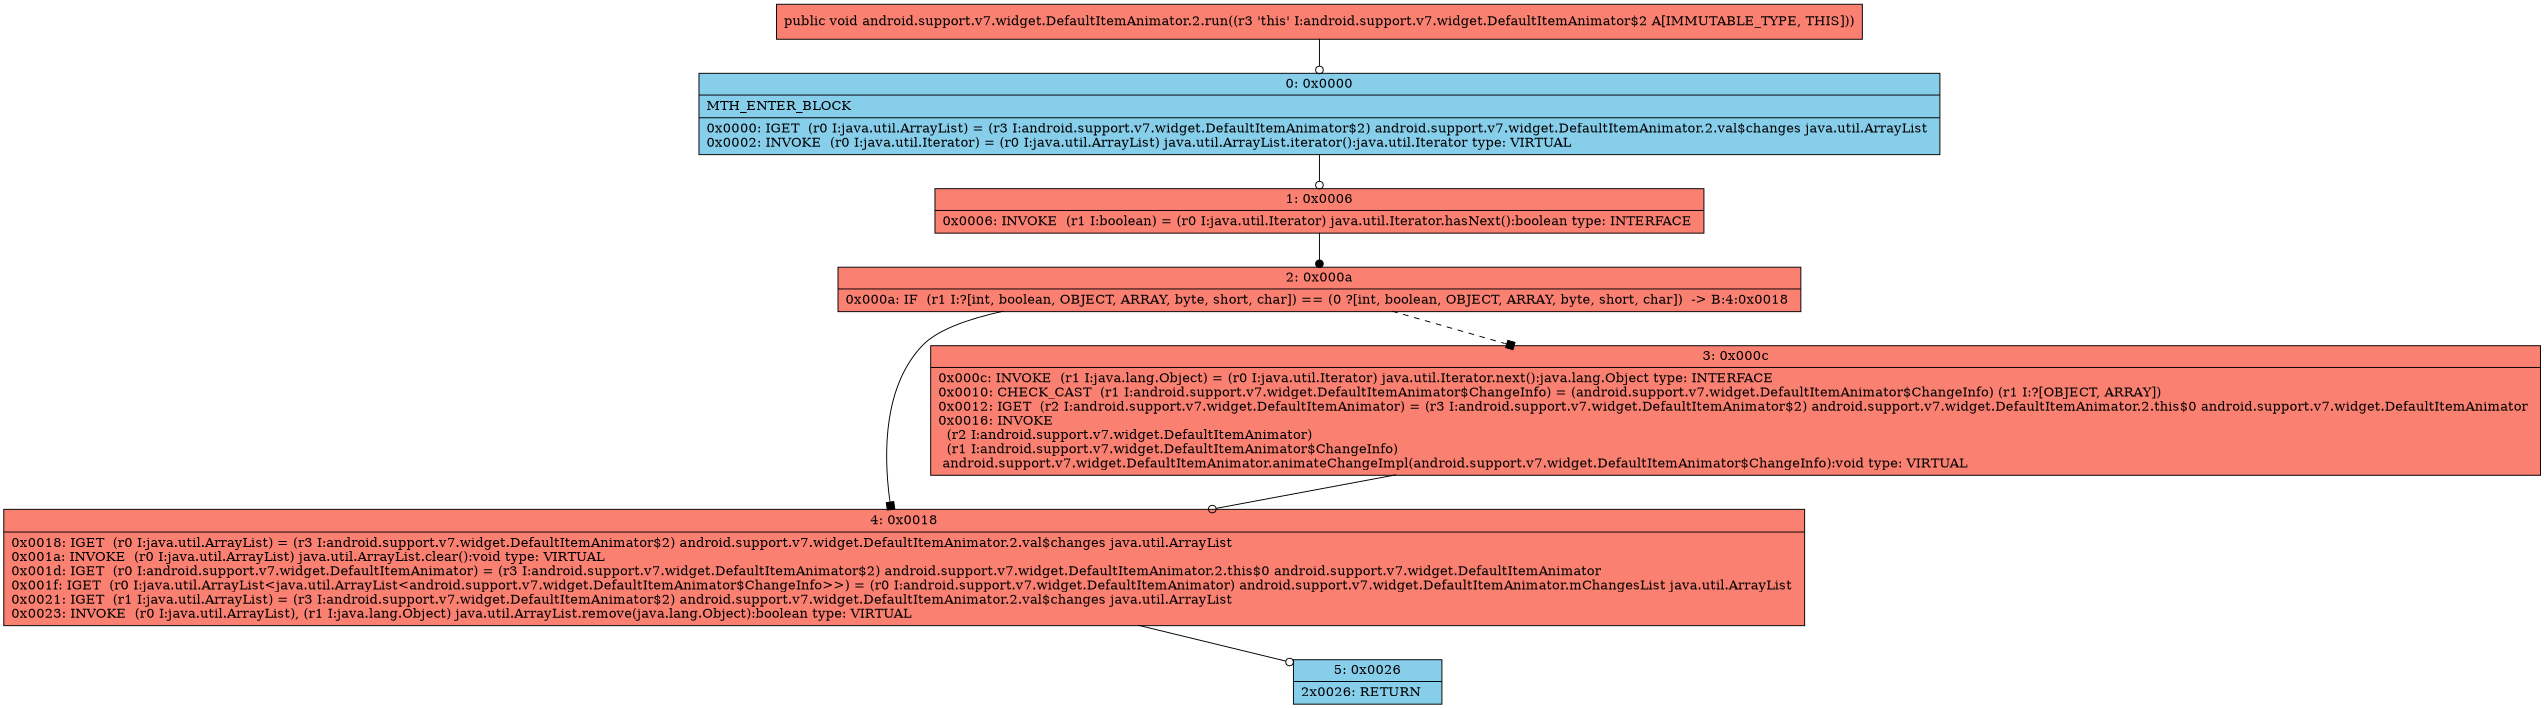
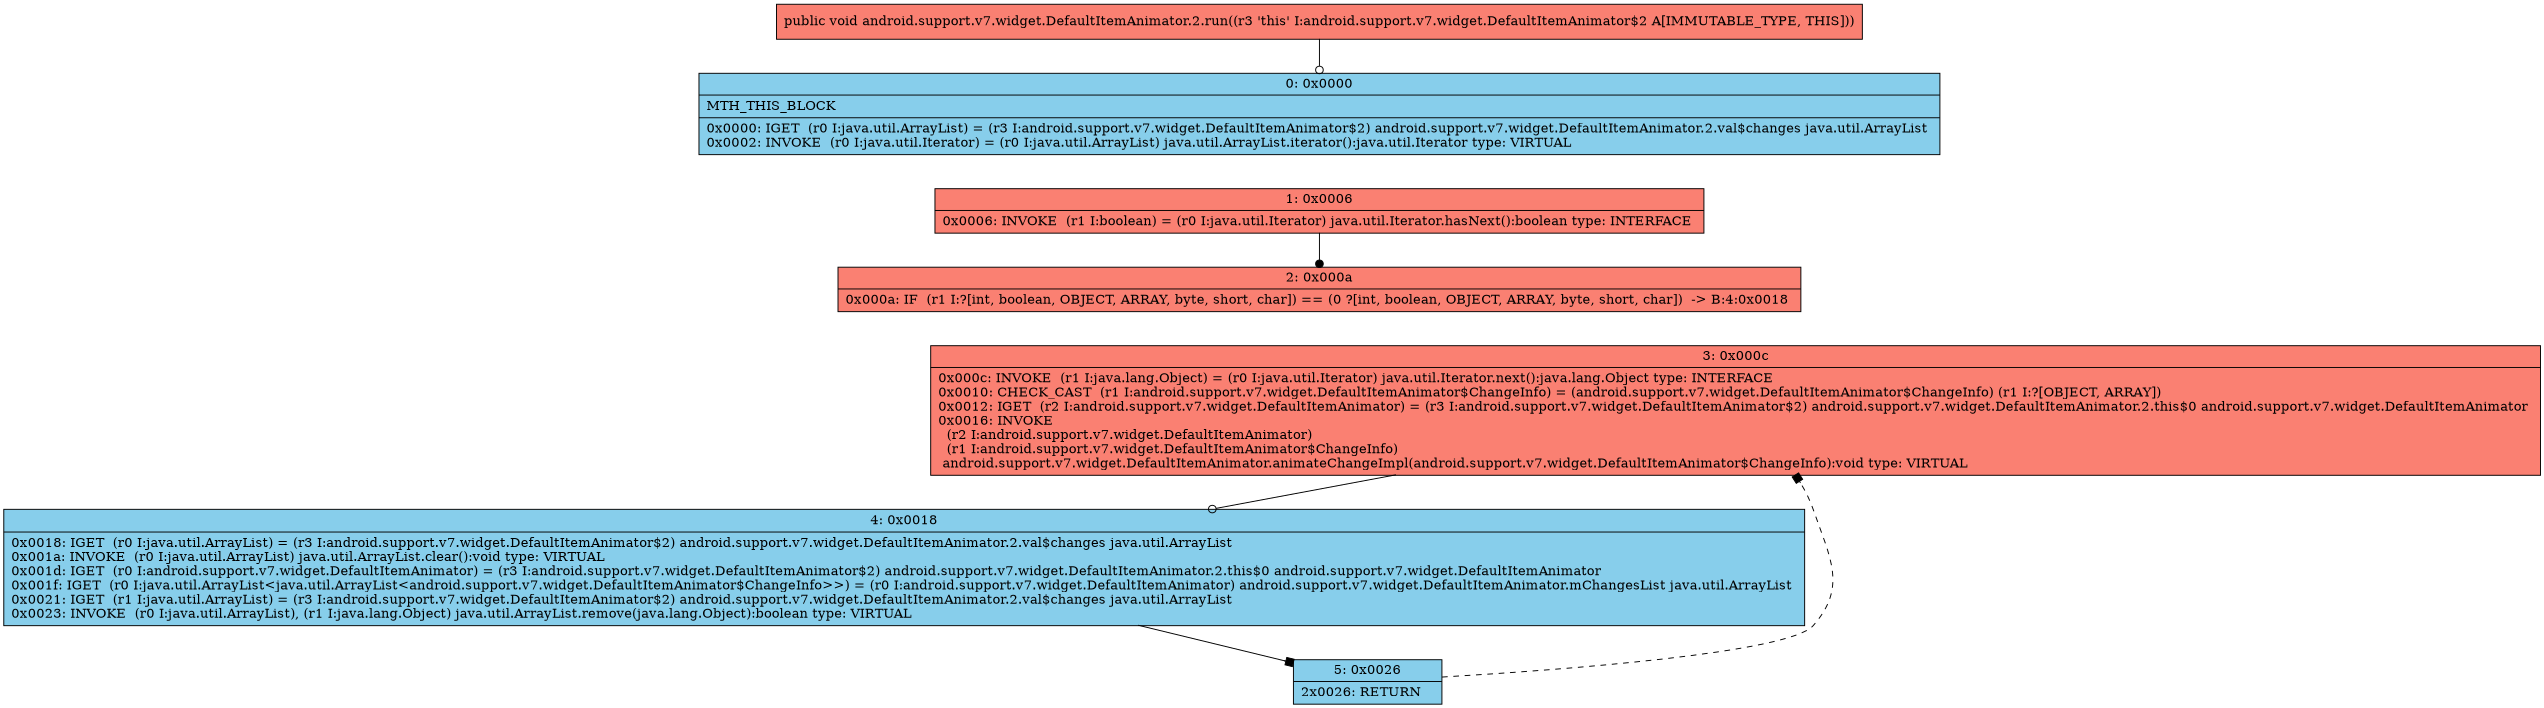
(779, 106) -> (771, 106)
(1319, 168) -> none
(1448, 327) -> (1706, 653)
(902, 376) -> none
(904, 568) -> (904, 568)
(1212, 643) -> (1212, 643)
